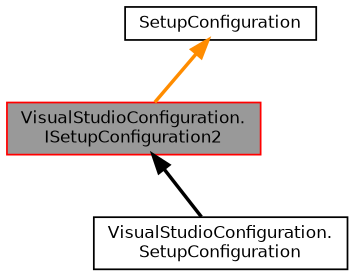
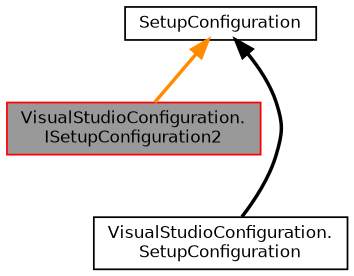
(183, 193) -> (281, 136)
